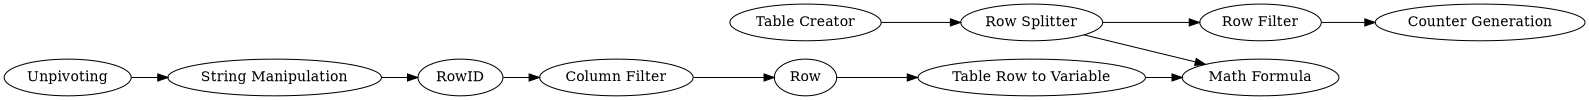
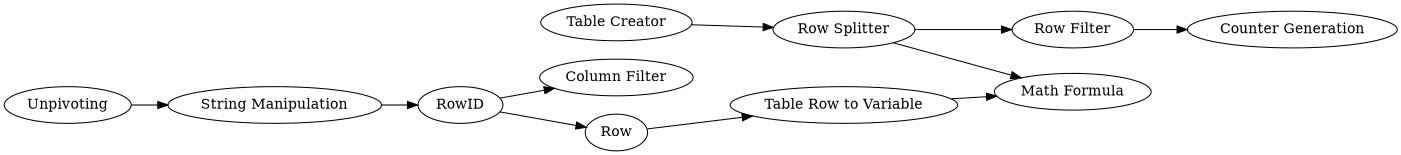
(729, 77) -> (538, 119)
